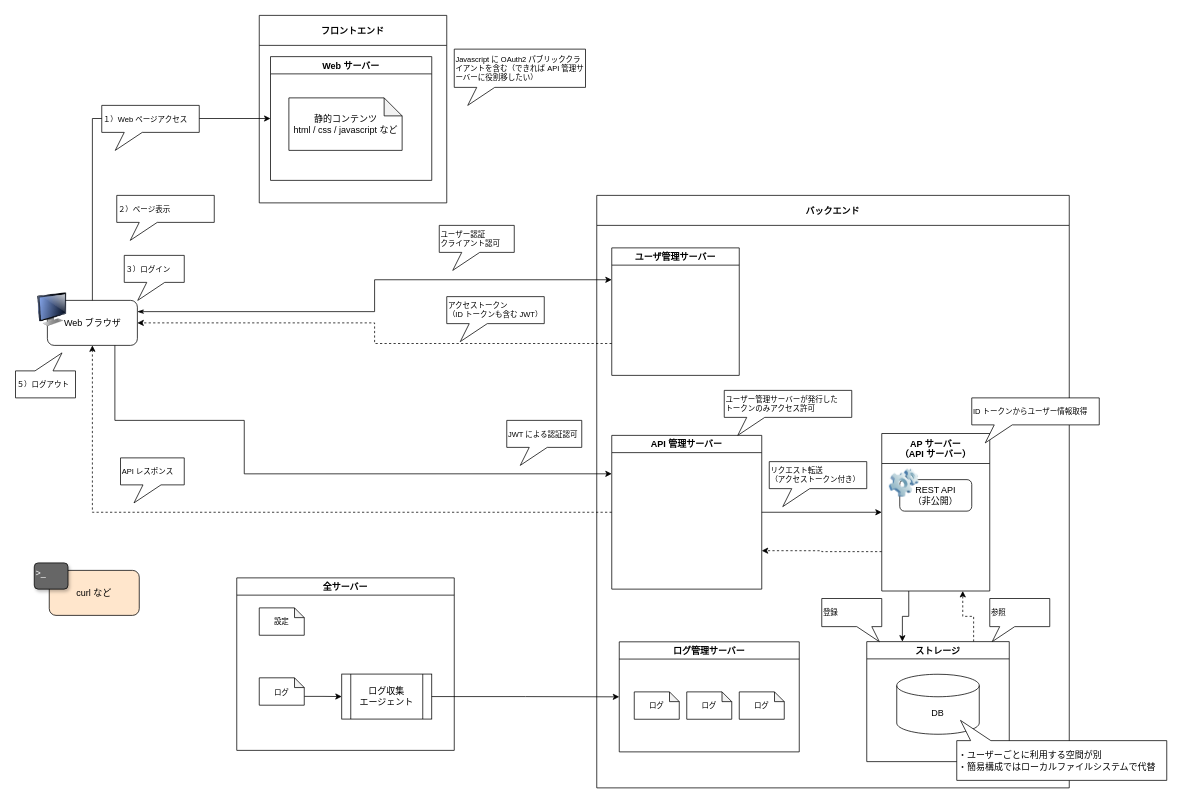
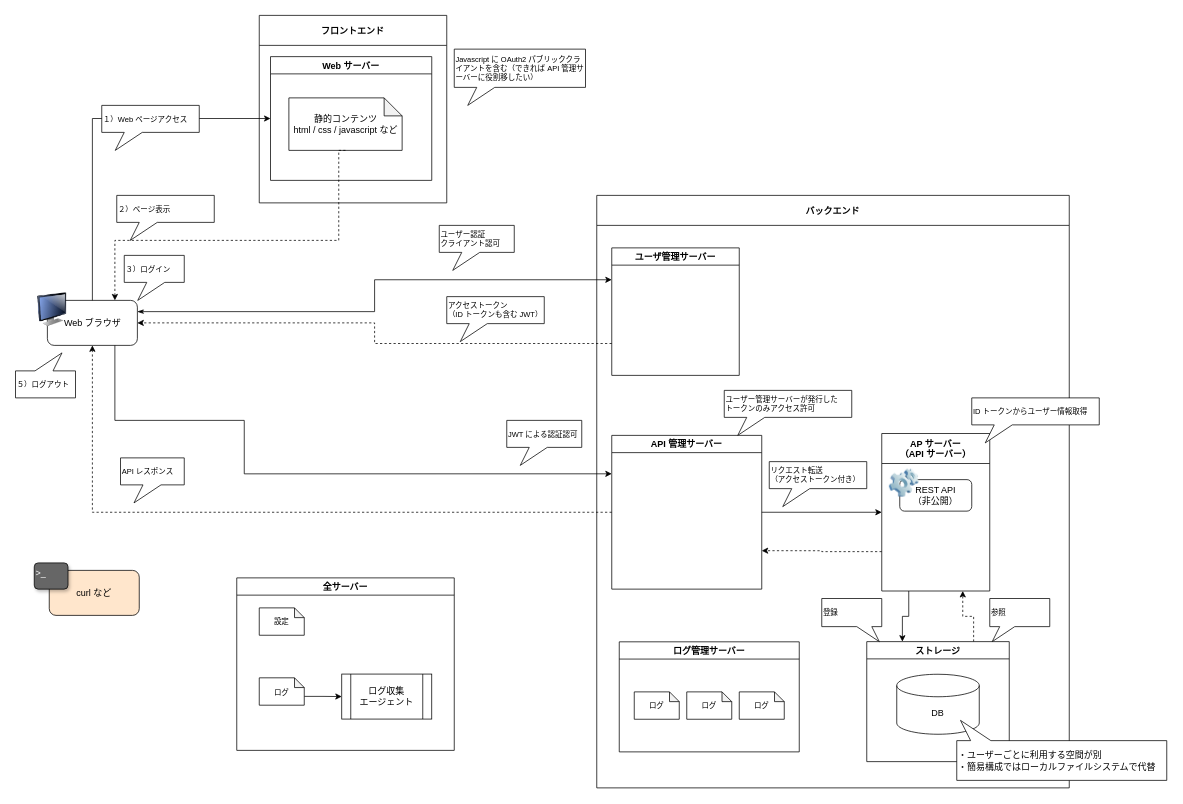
none -> (270, 240)
(522, 697) -> none
